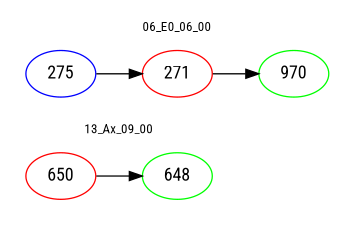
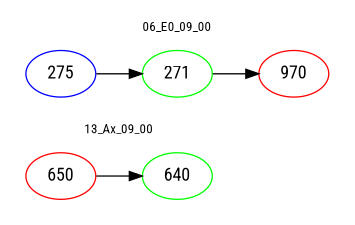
(177, 28) -> (177, 28)
(177, 74) -> (177, 74)
(294, 74) -> (294, 74)
(177, 176) -> (177, 176)
